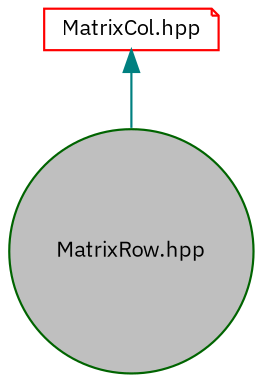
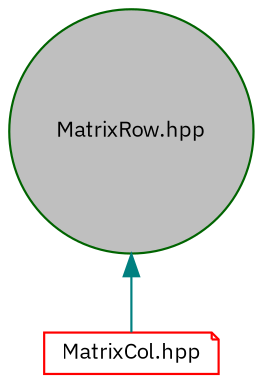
(131, 100) -> (131, 305)
